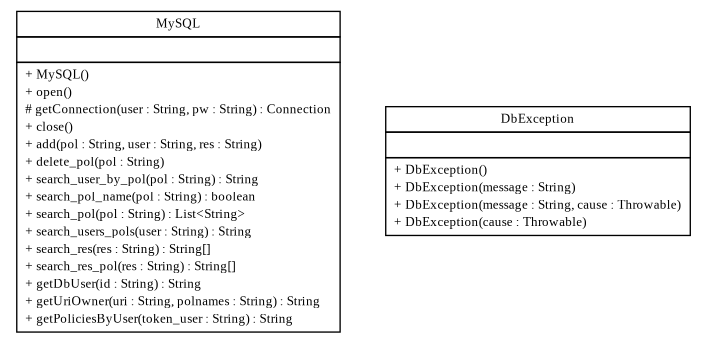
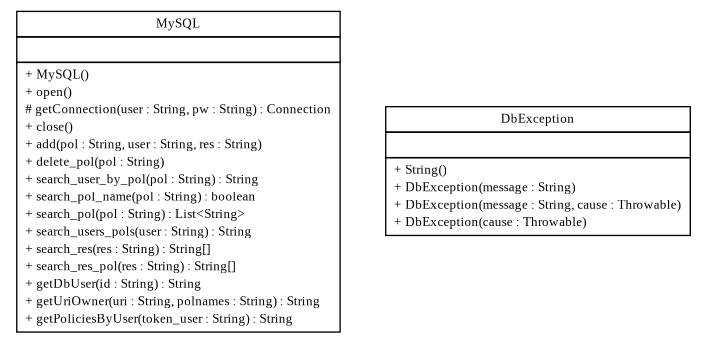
(441, 170) -> (421, 170)
